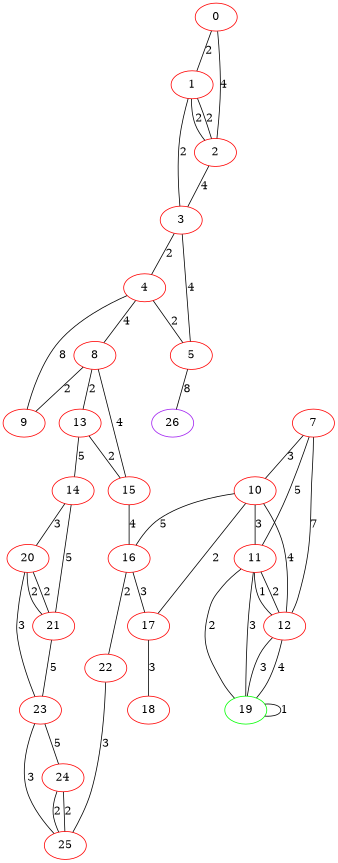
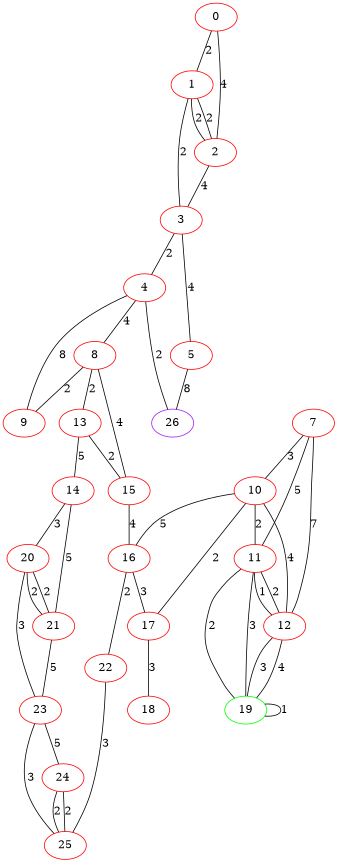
(168, 322) -> (153, 356)
(259, 525) -> (259, 525)
